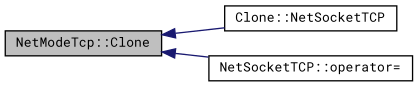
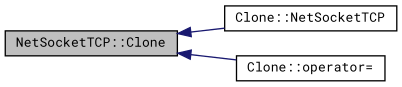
(83, 43) -> (91, 43)
(311, 68) -> (311, 68)
